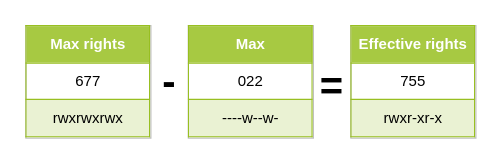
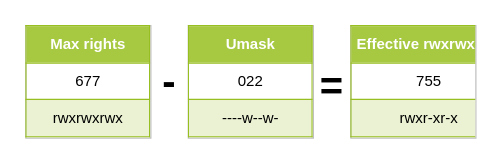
(251, 53) -> (251, 53)
(413, 53) -> (413, 53)
